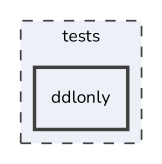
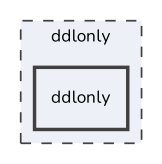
(81, 37) -> (81, 37)
